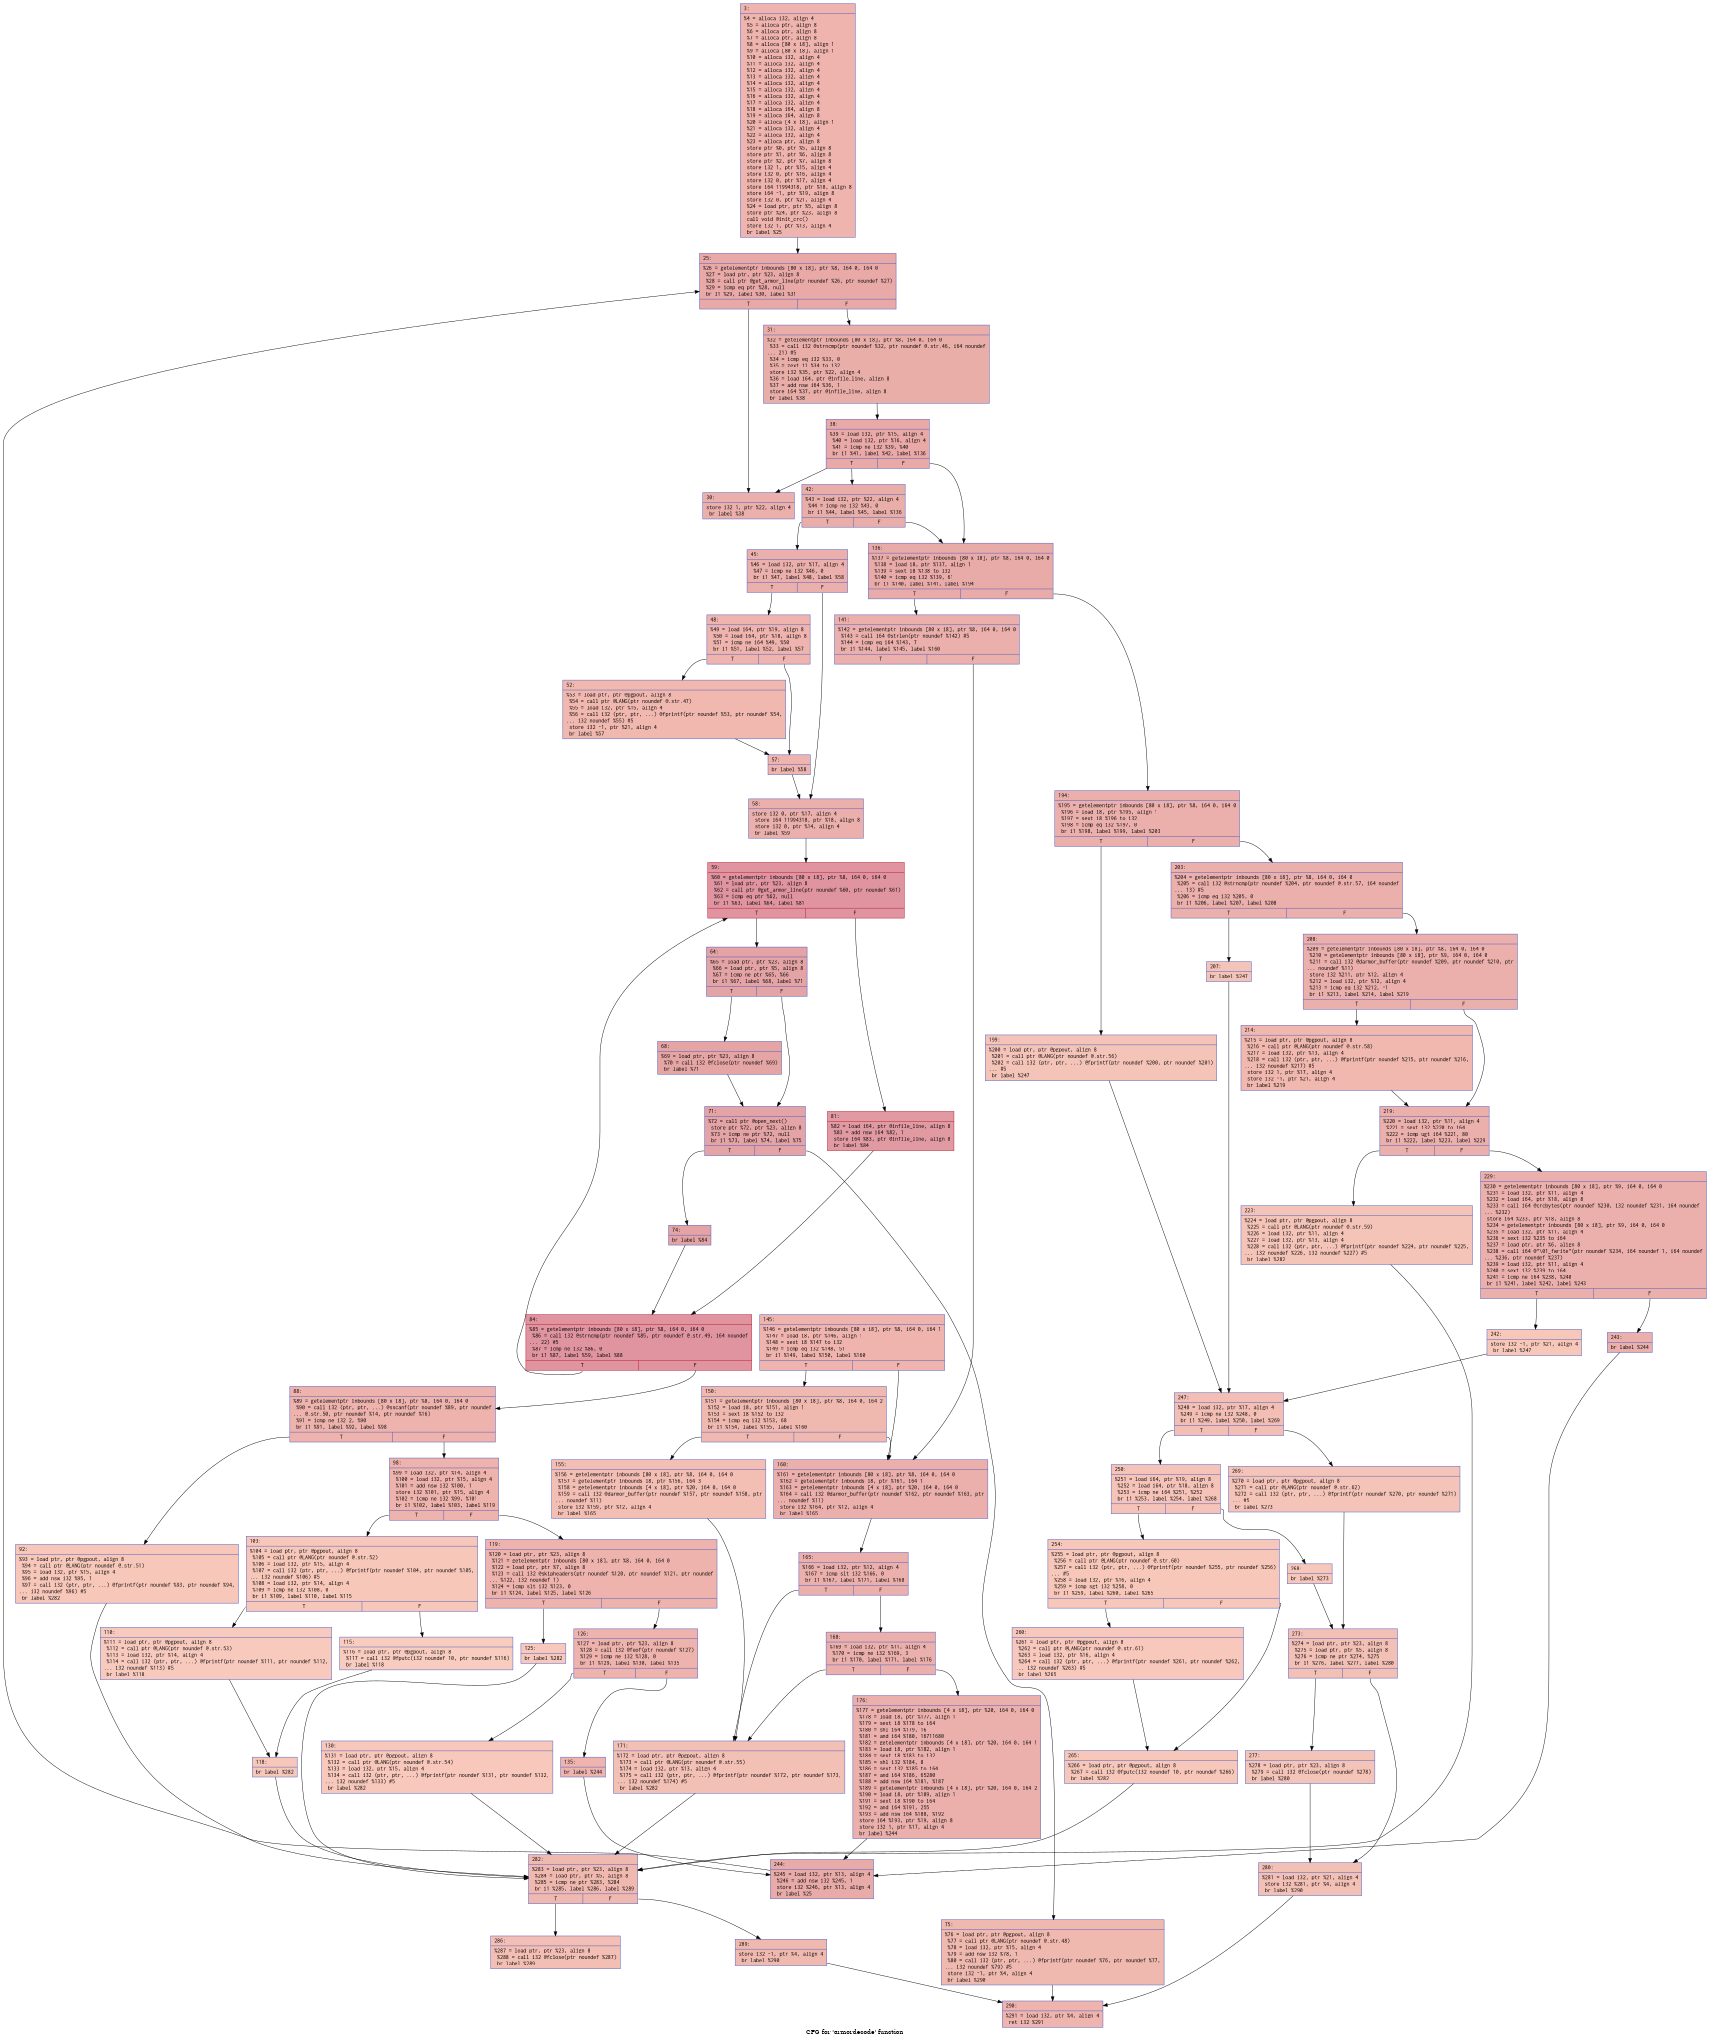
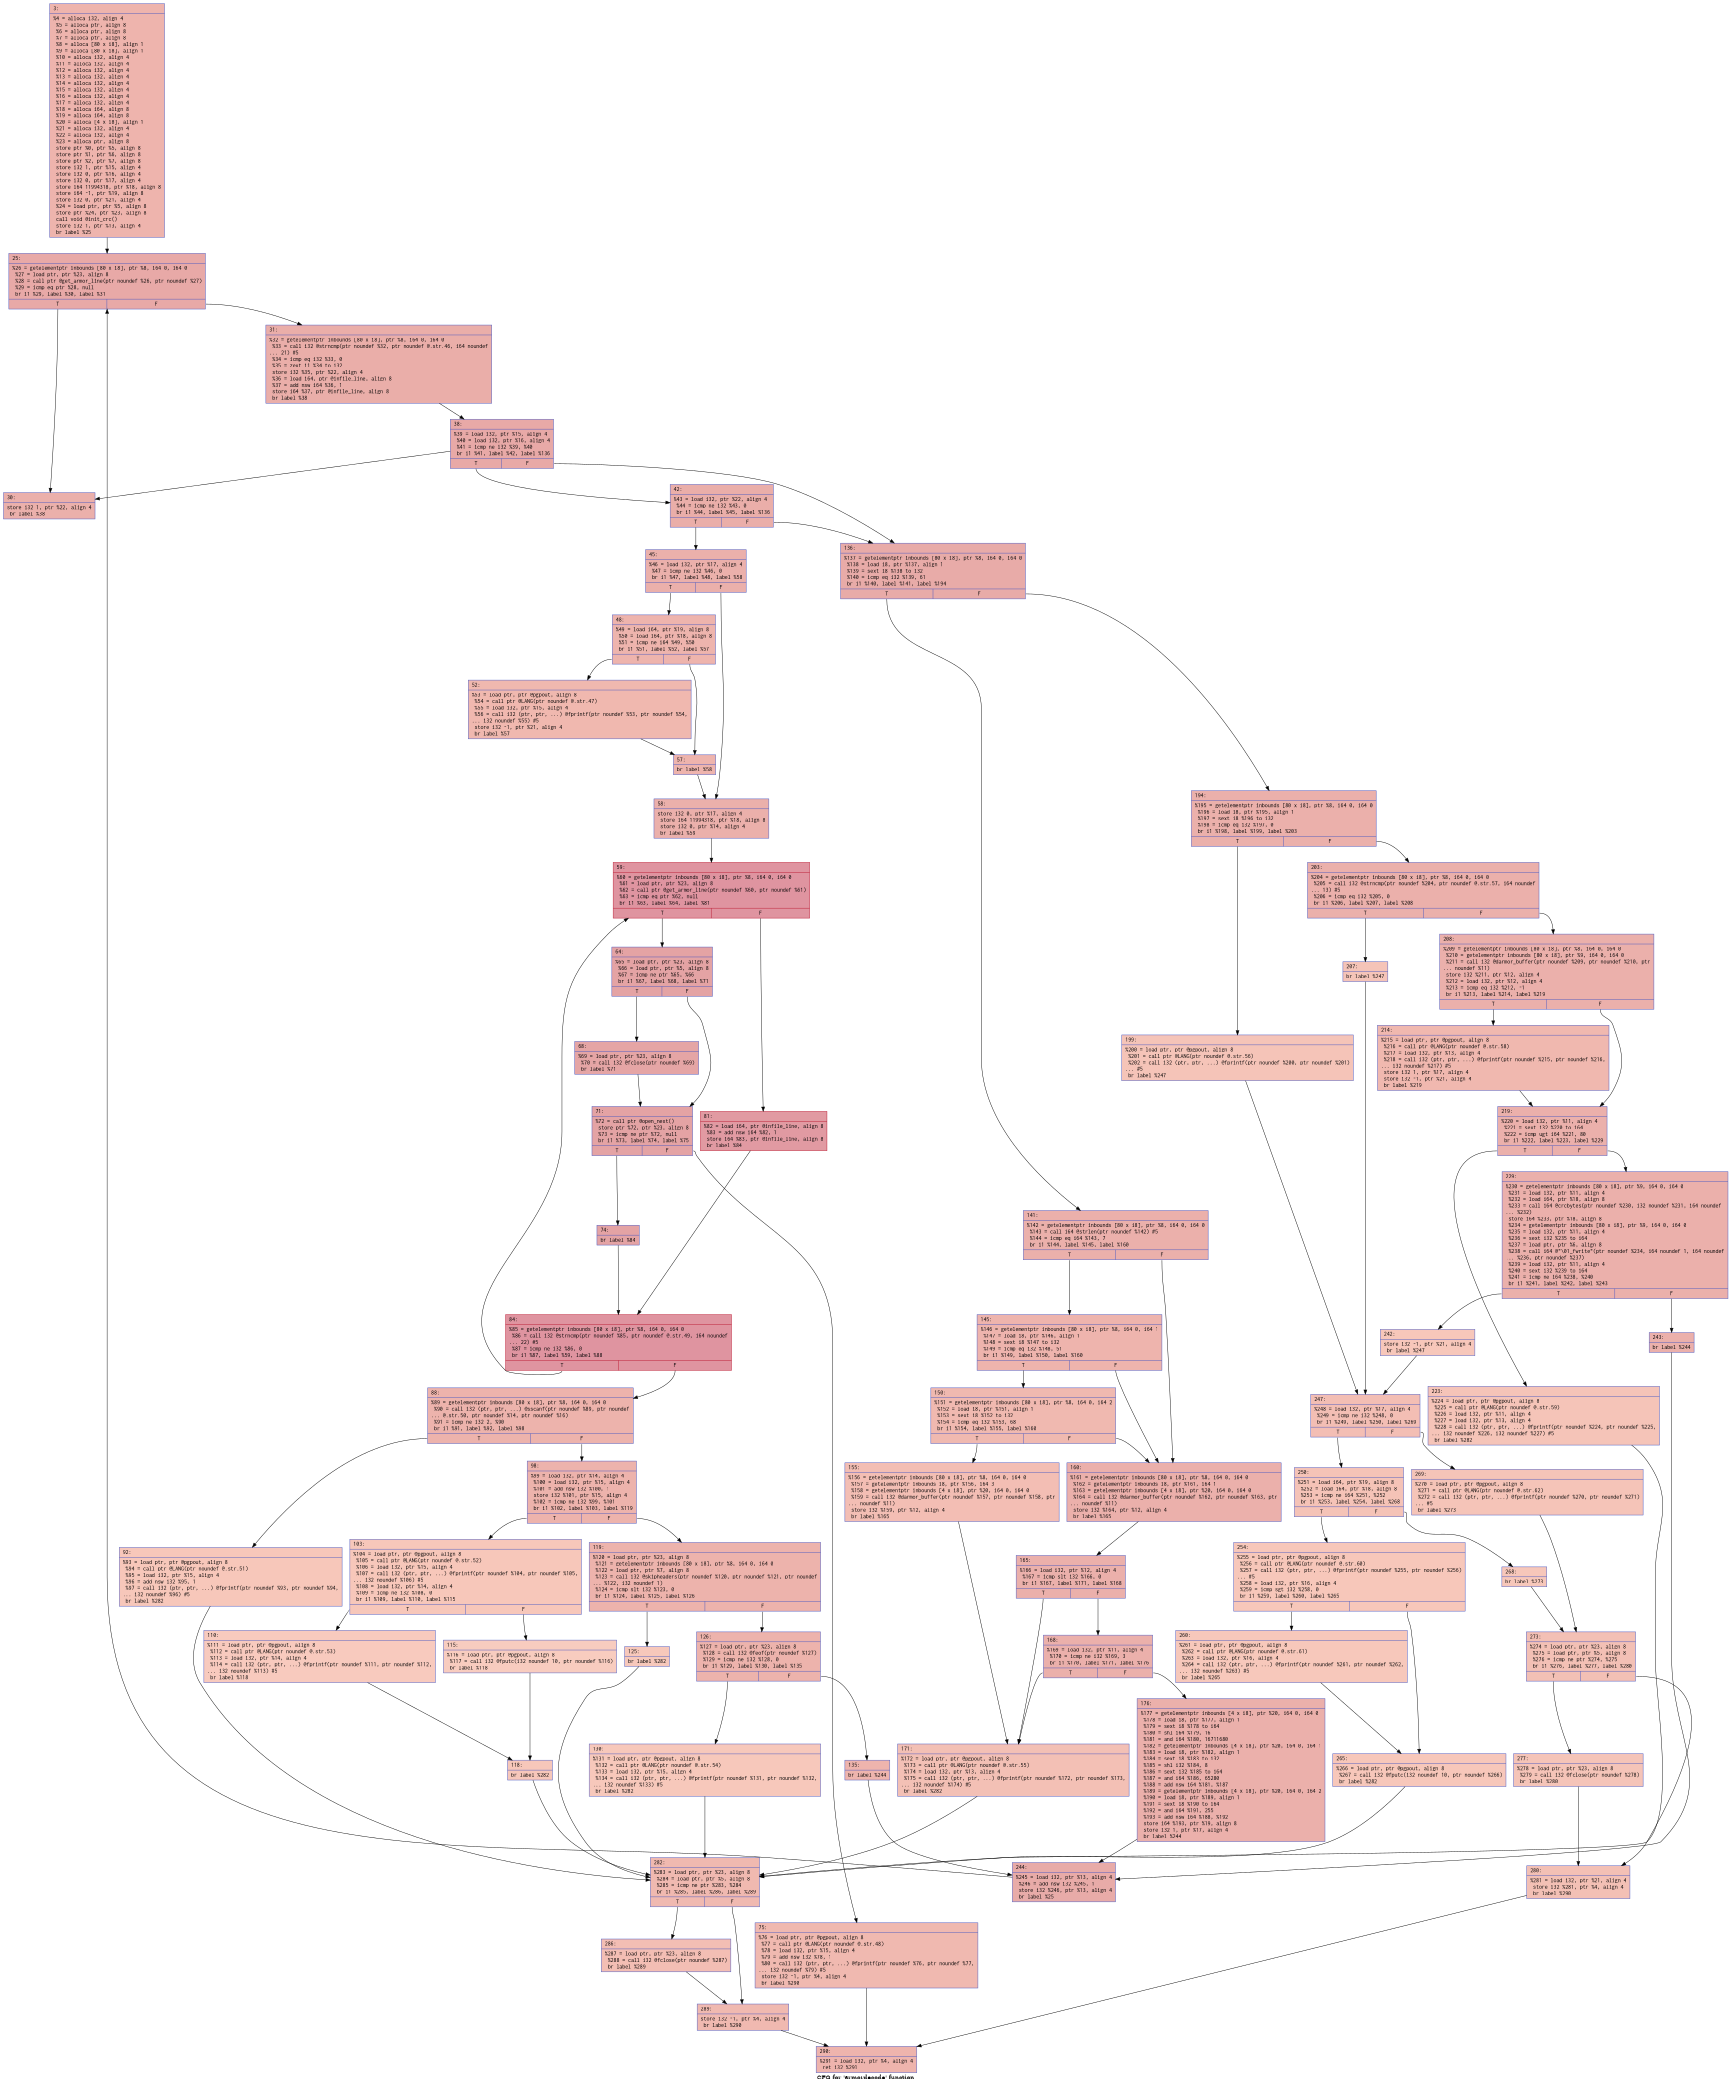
none -> (1069, 1285)
none -> (705, 1987)
